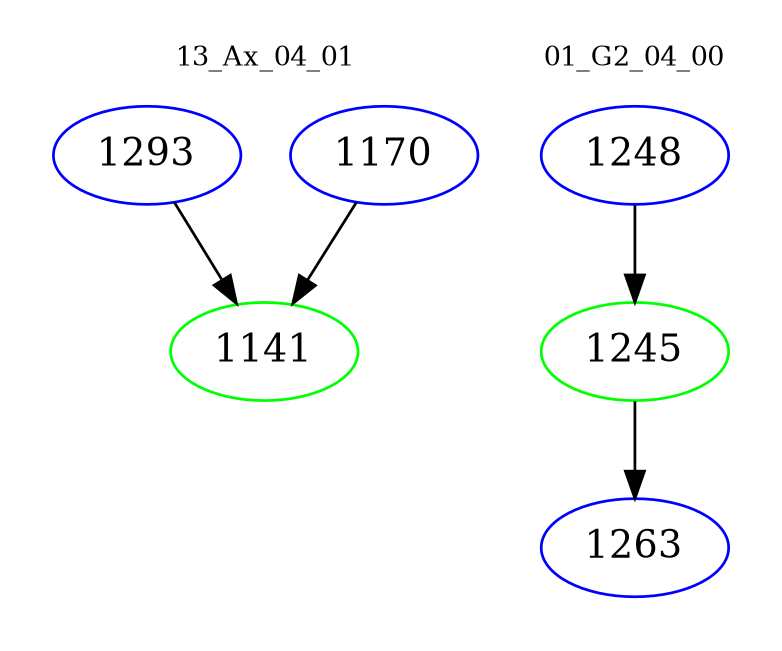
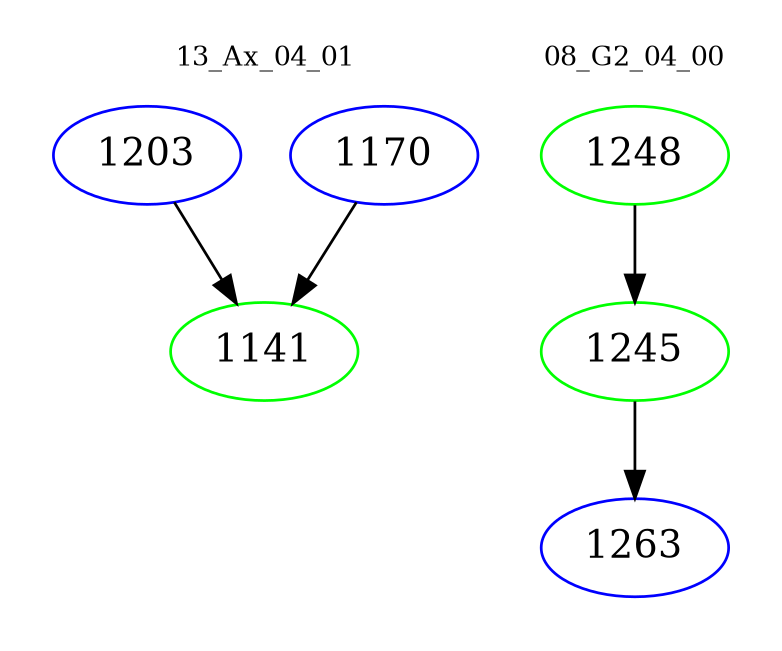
(635, 59) -> (635, 59)
(147, 155) -> (147, 155)
(635, 155) -> (635, 155)
